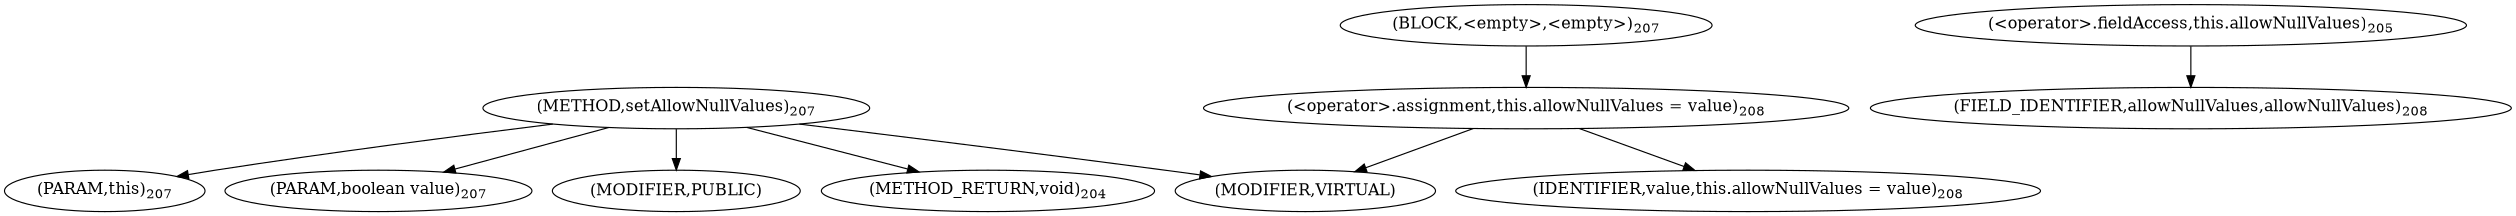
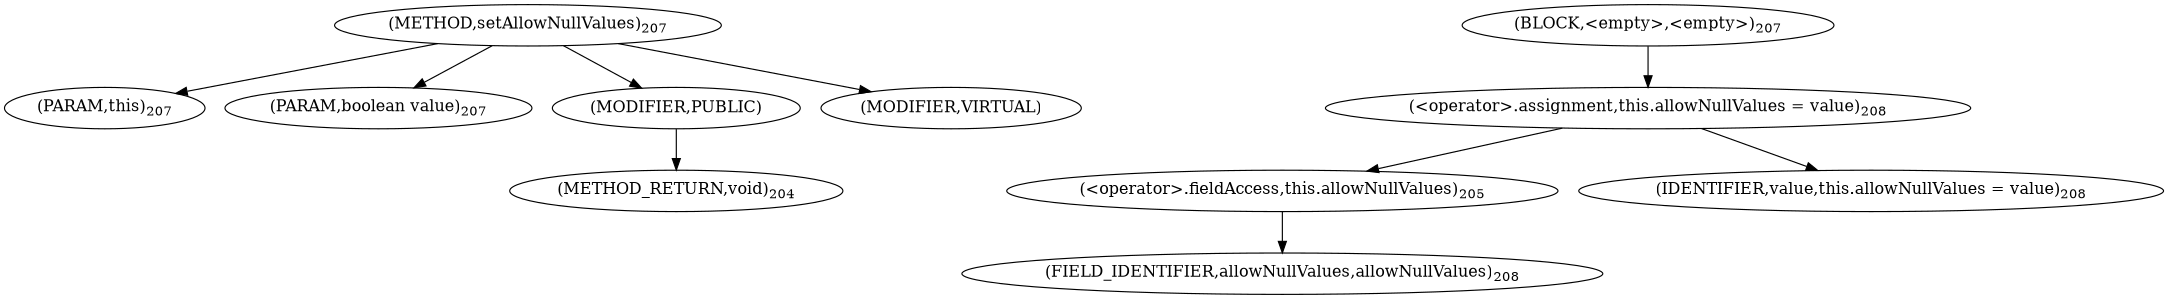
(827, 148) -> (676, 144)
(1420, 148) -> (1470, 148)
